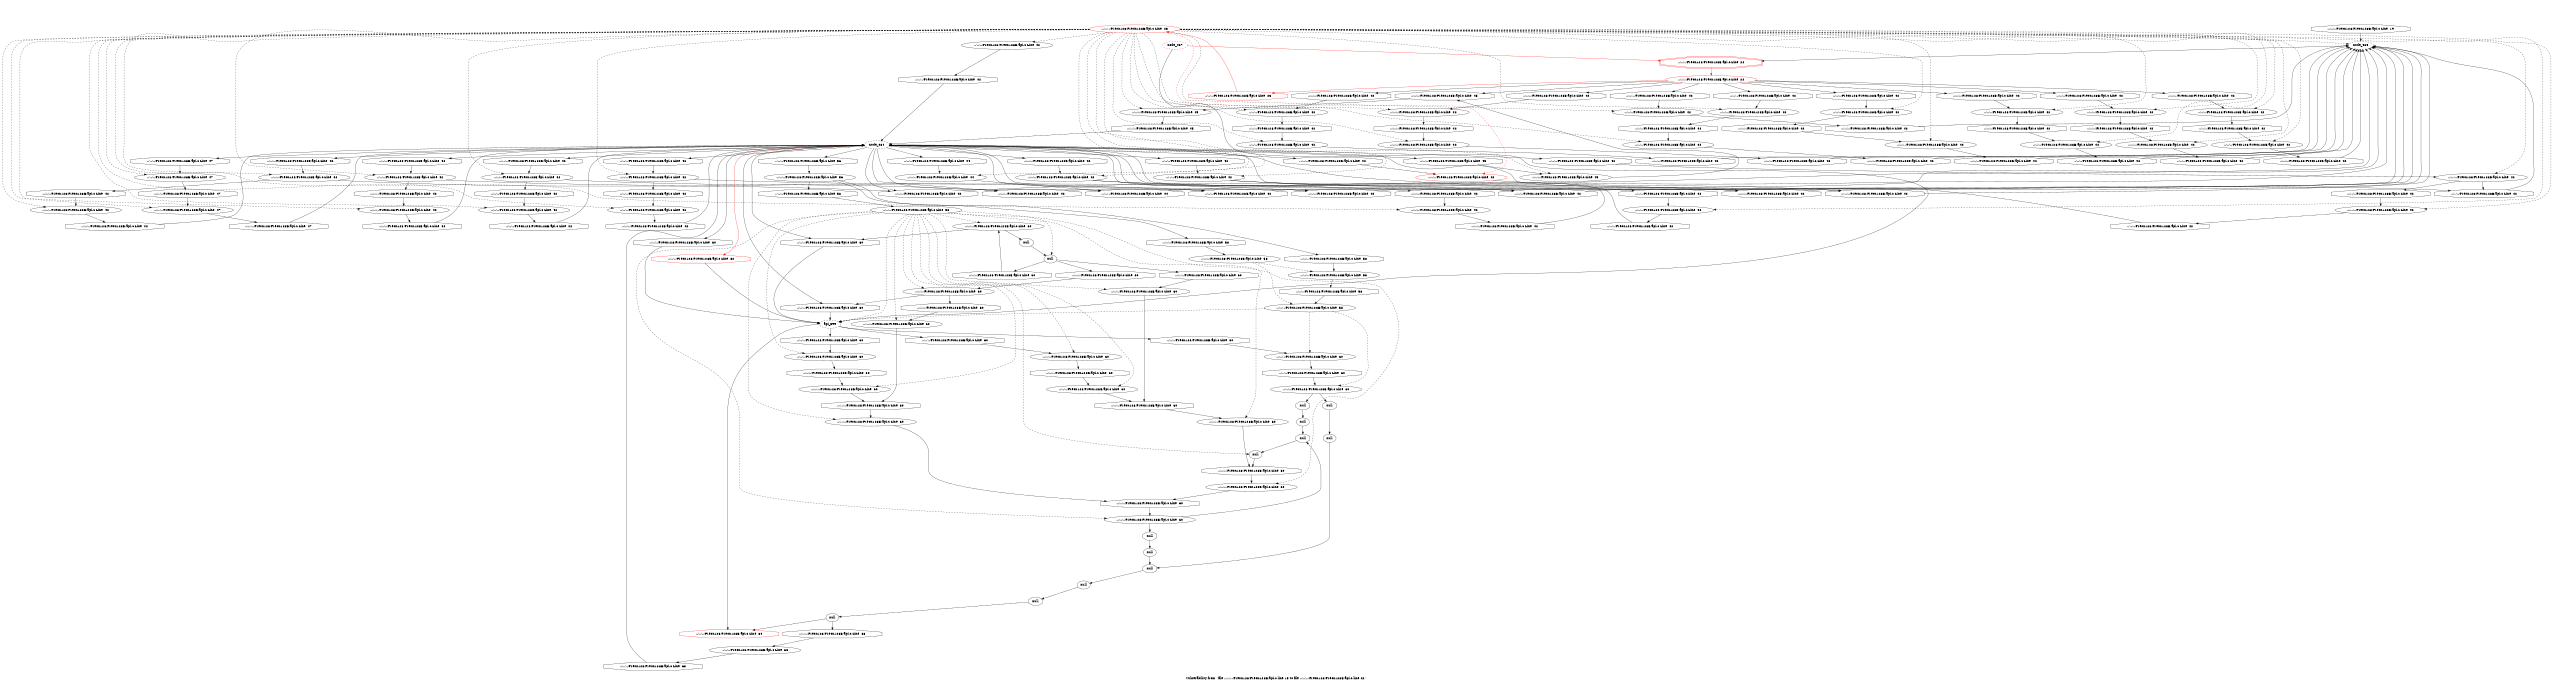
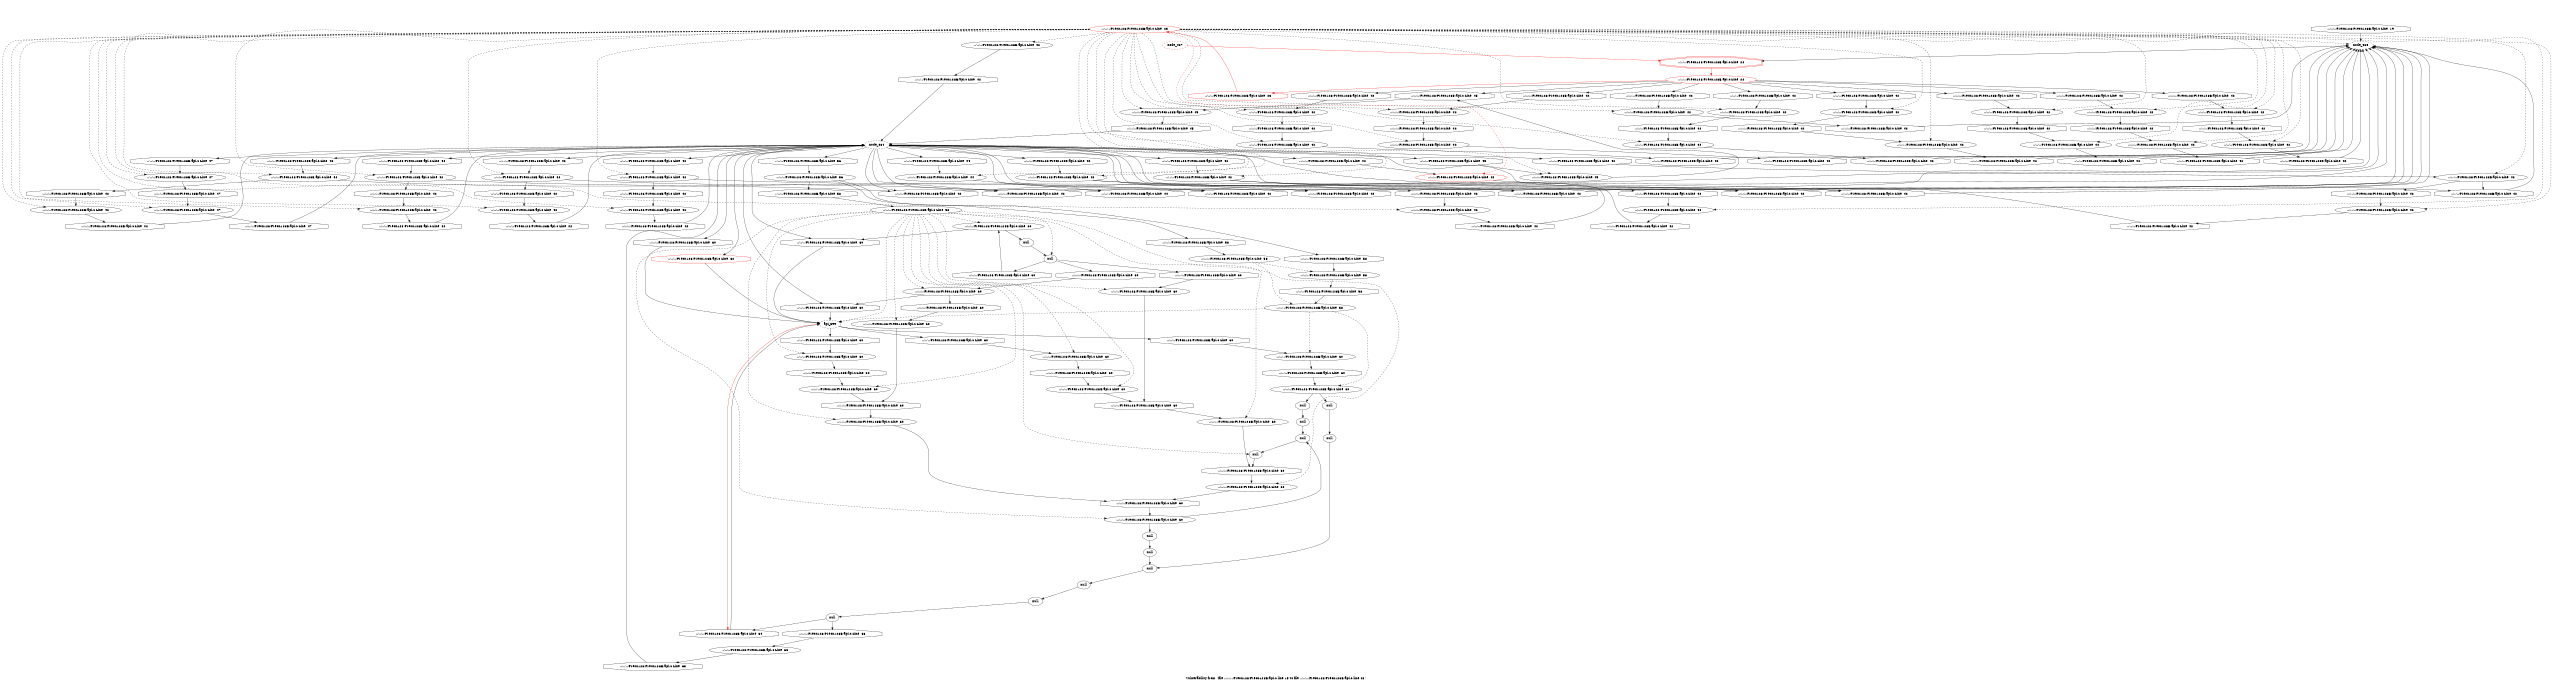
(739, 158) -> (739, 158)
(1819, 249) -> (731, 454)
(727, 450) -> (727, 450)
(729, 634) -> (729, 634)
